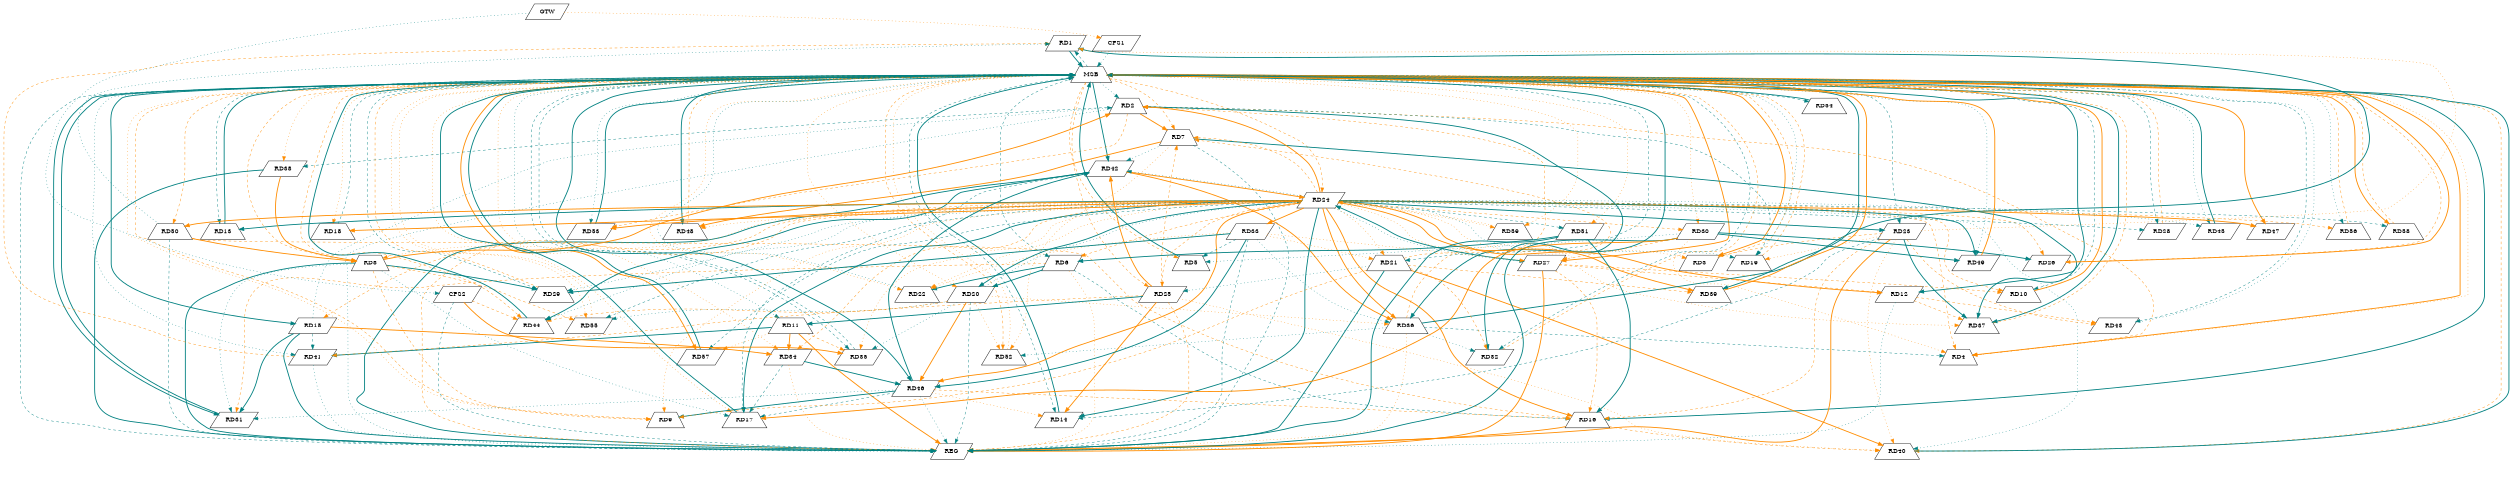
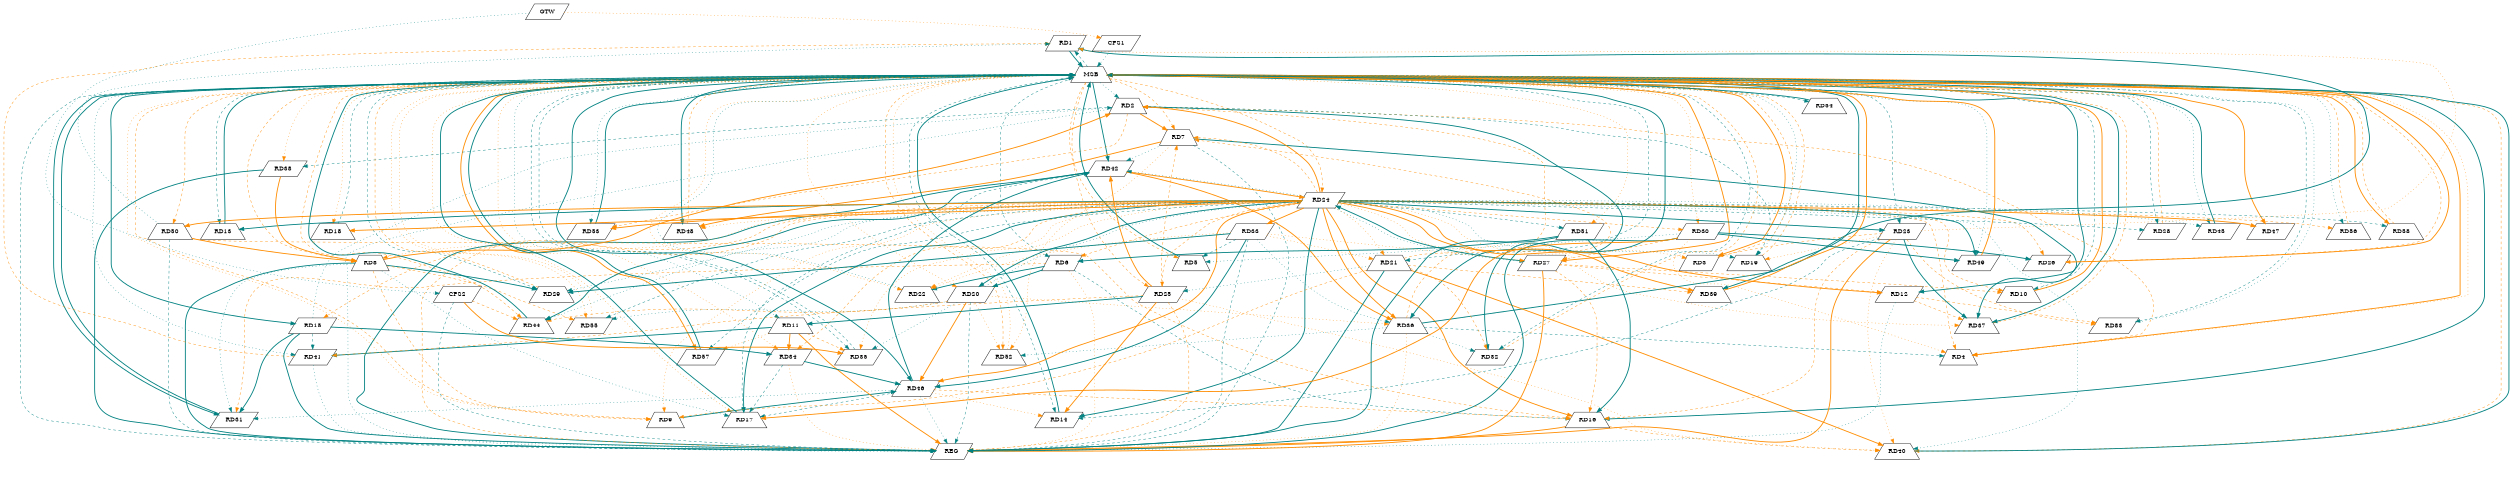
(1510, 232) -> none
(2114, 326) -> (2114, 326)
(538, 337) -> (538, 337)
(790, 403) -> (785, 404)
